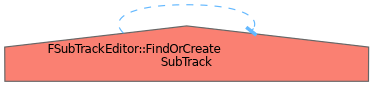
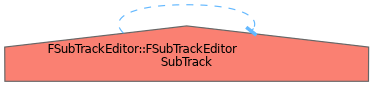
(187, 57) -> (187, 57)
